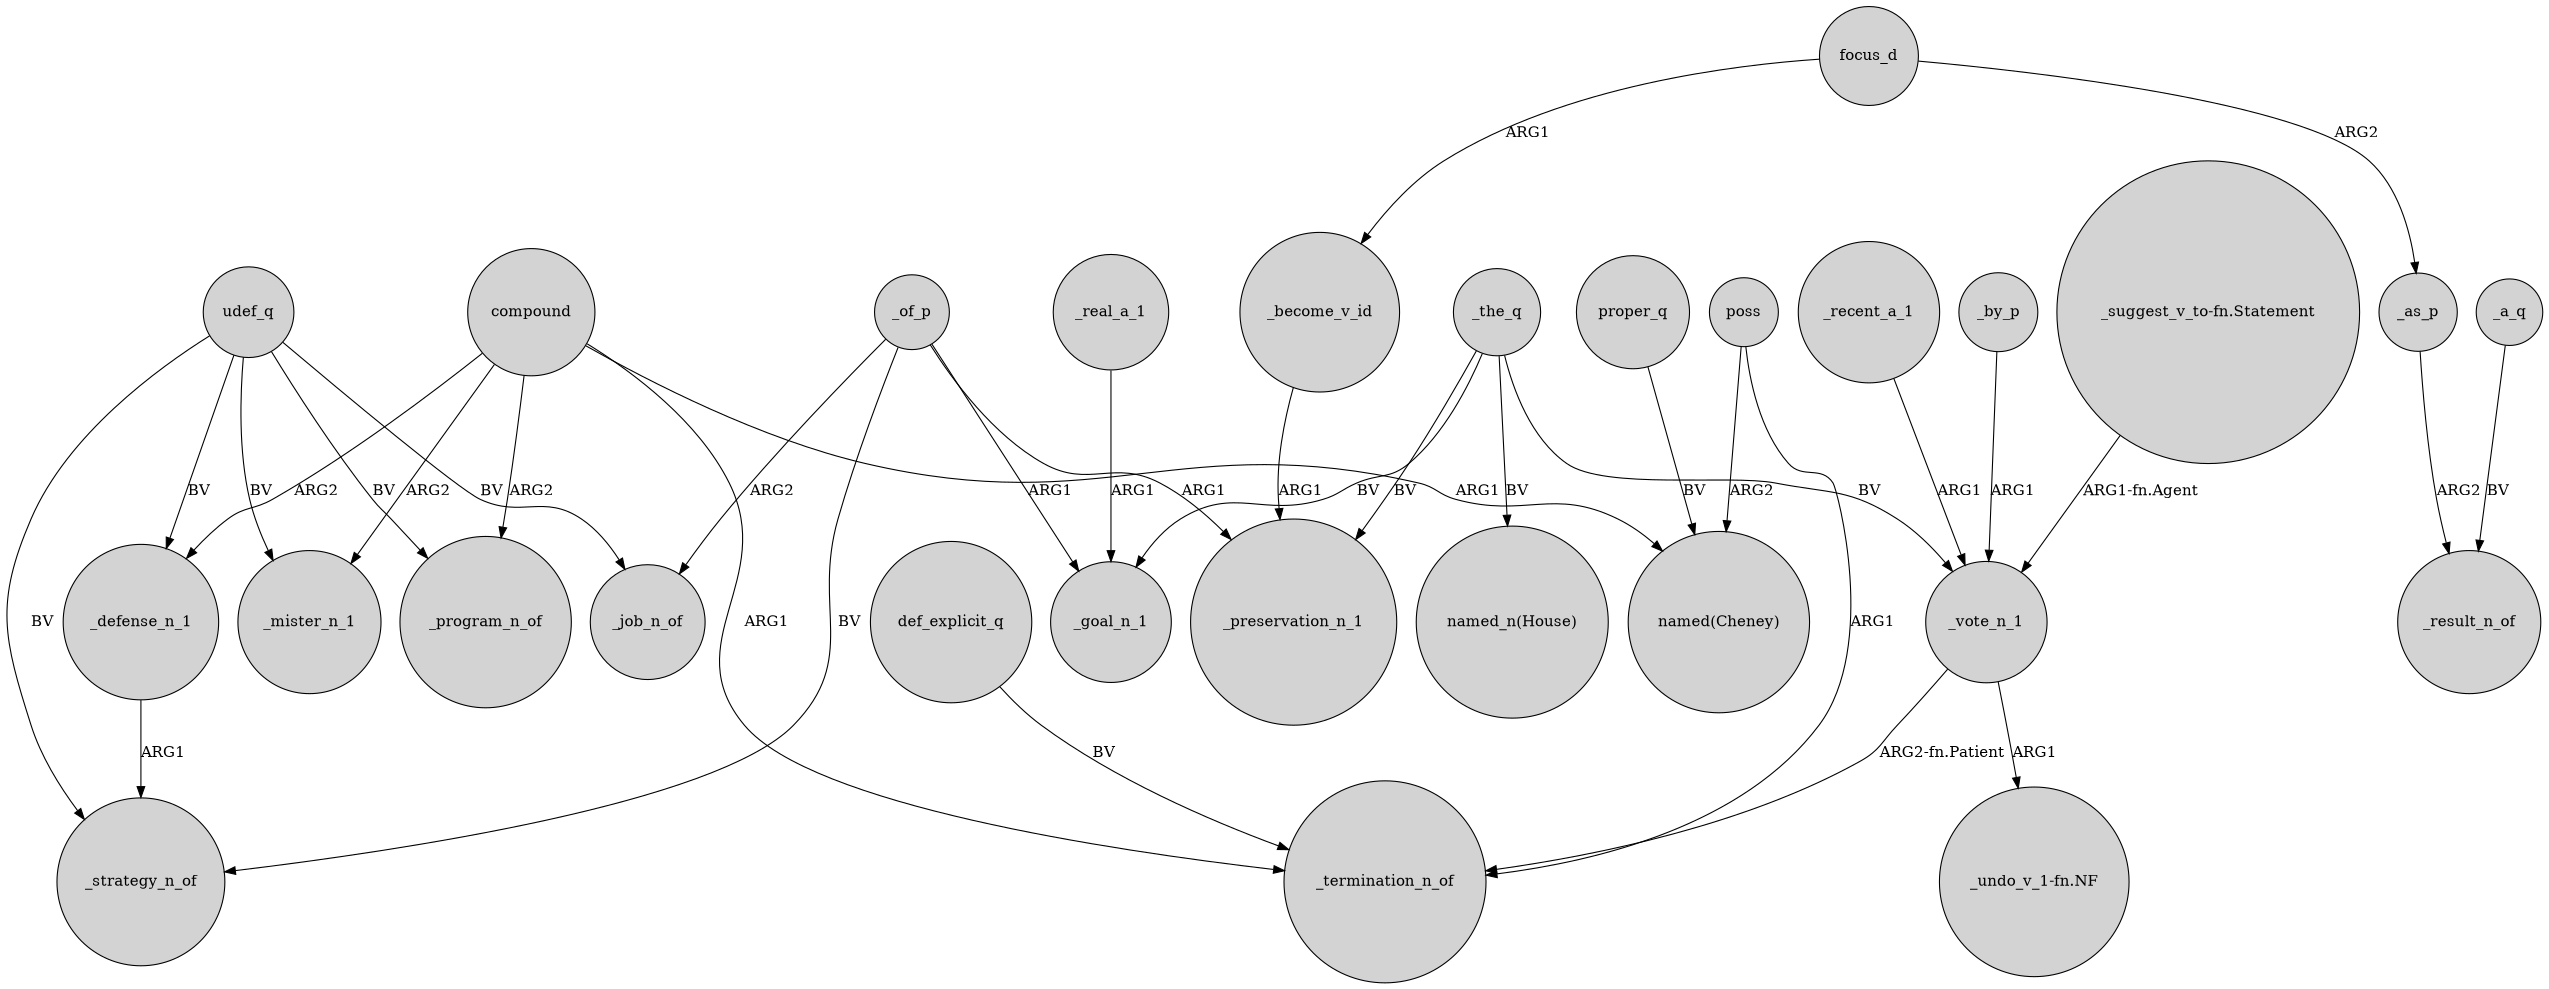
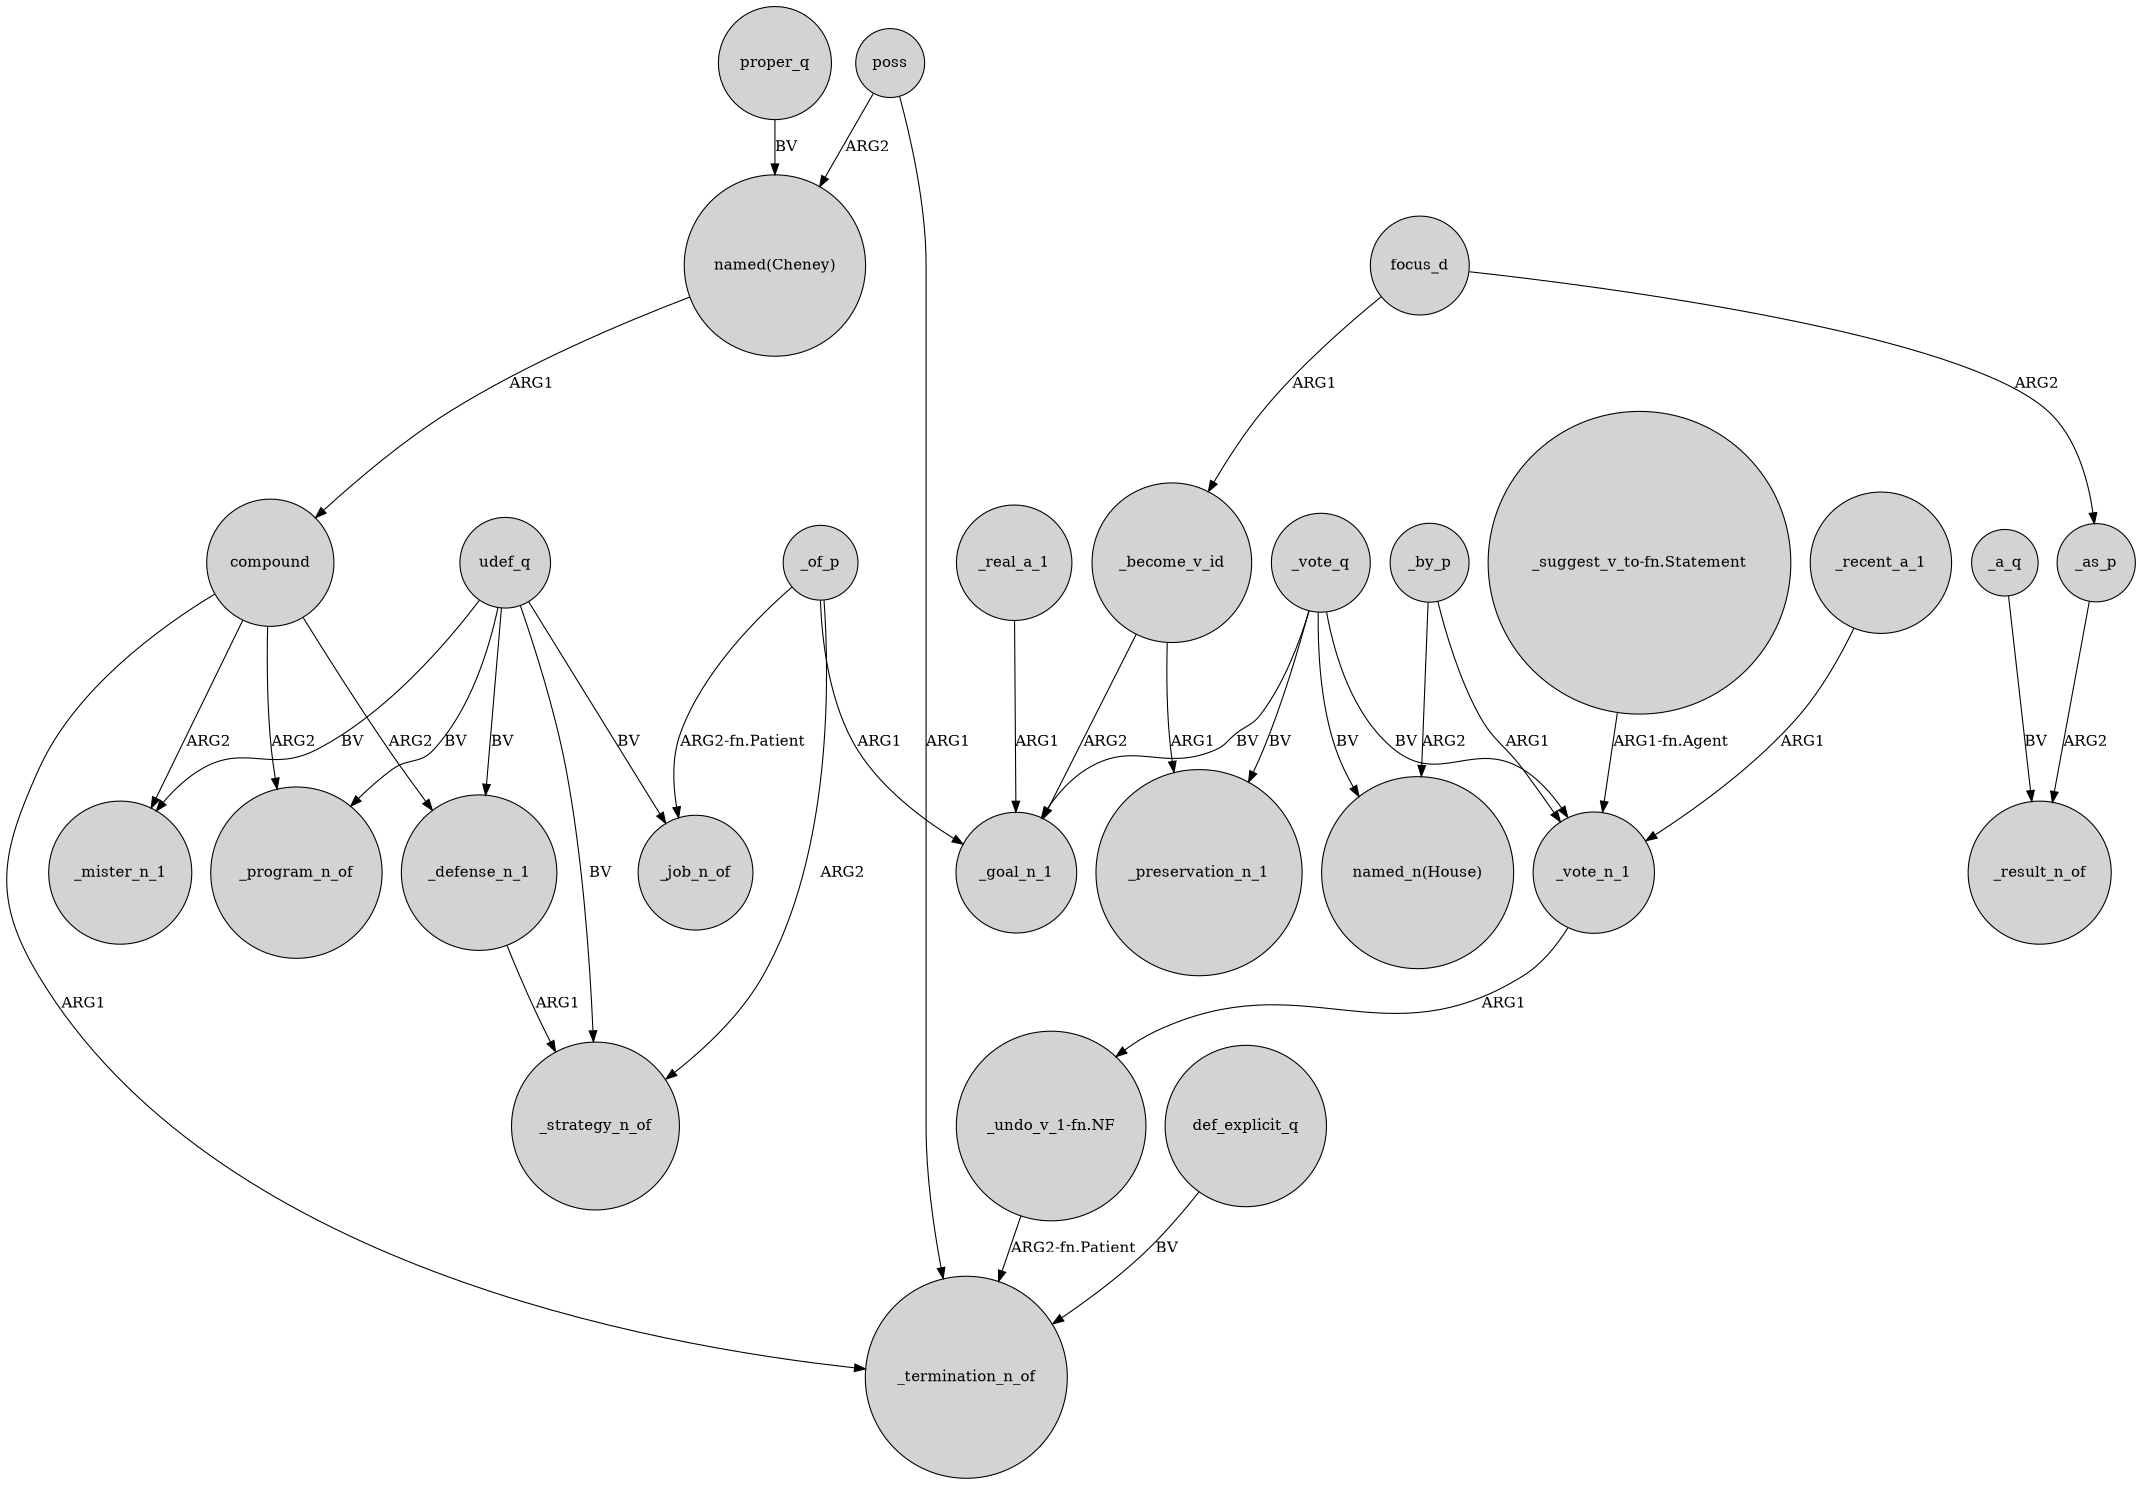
(1497, 312) -> (1321, 563)
(1059, 470) -> none
(1059, 481) -> (496, 385)
(772, 491) -> (743, 742)
(849, 622) -> (843, 873)
none -> (1425, 684)
none -> (1092, 722)
(1744, 812) -> (1012, 1243)
